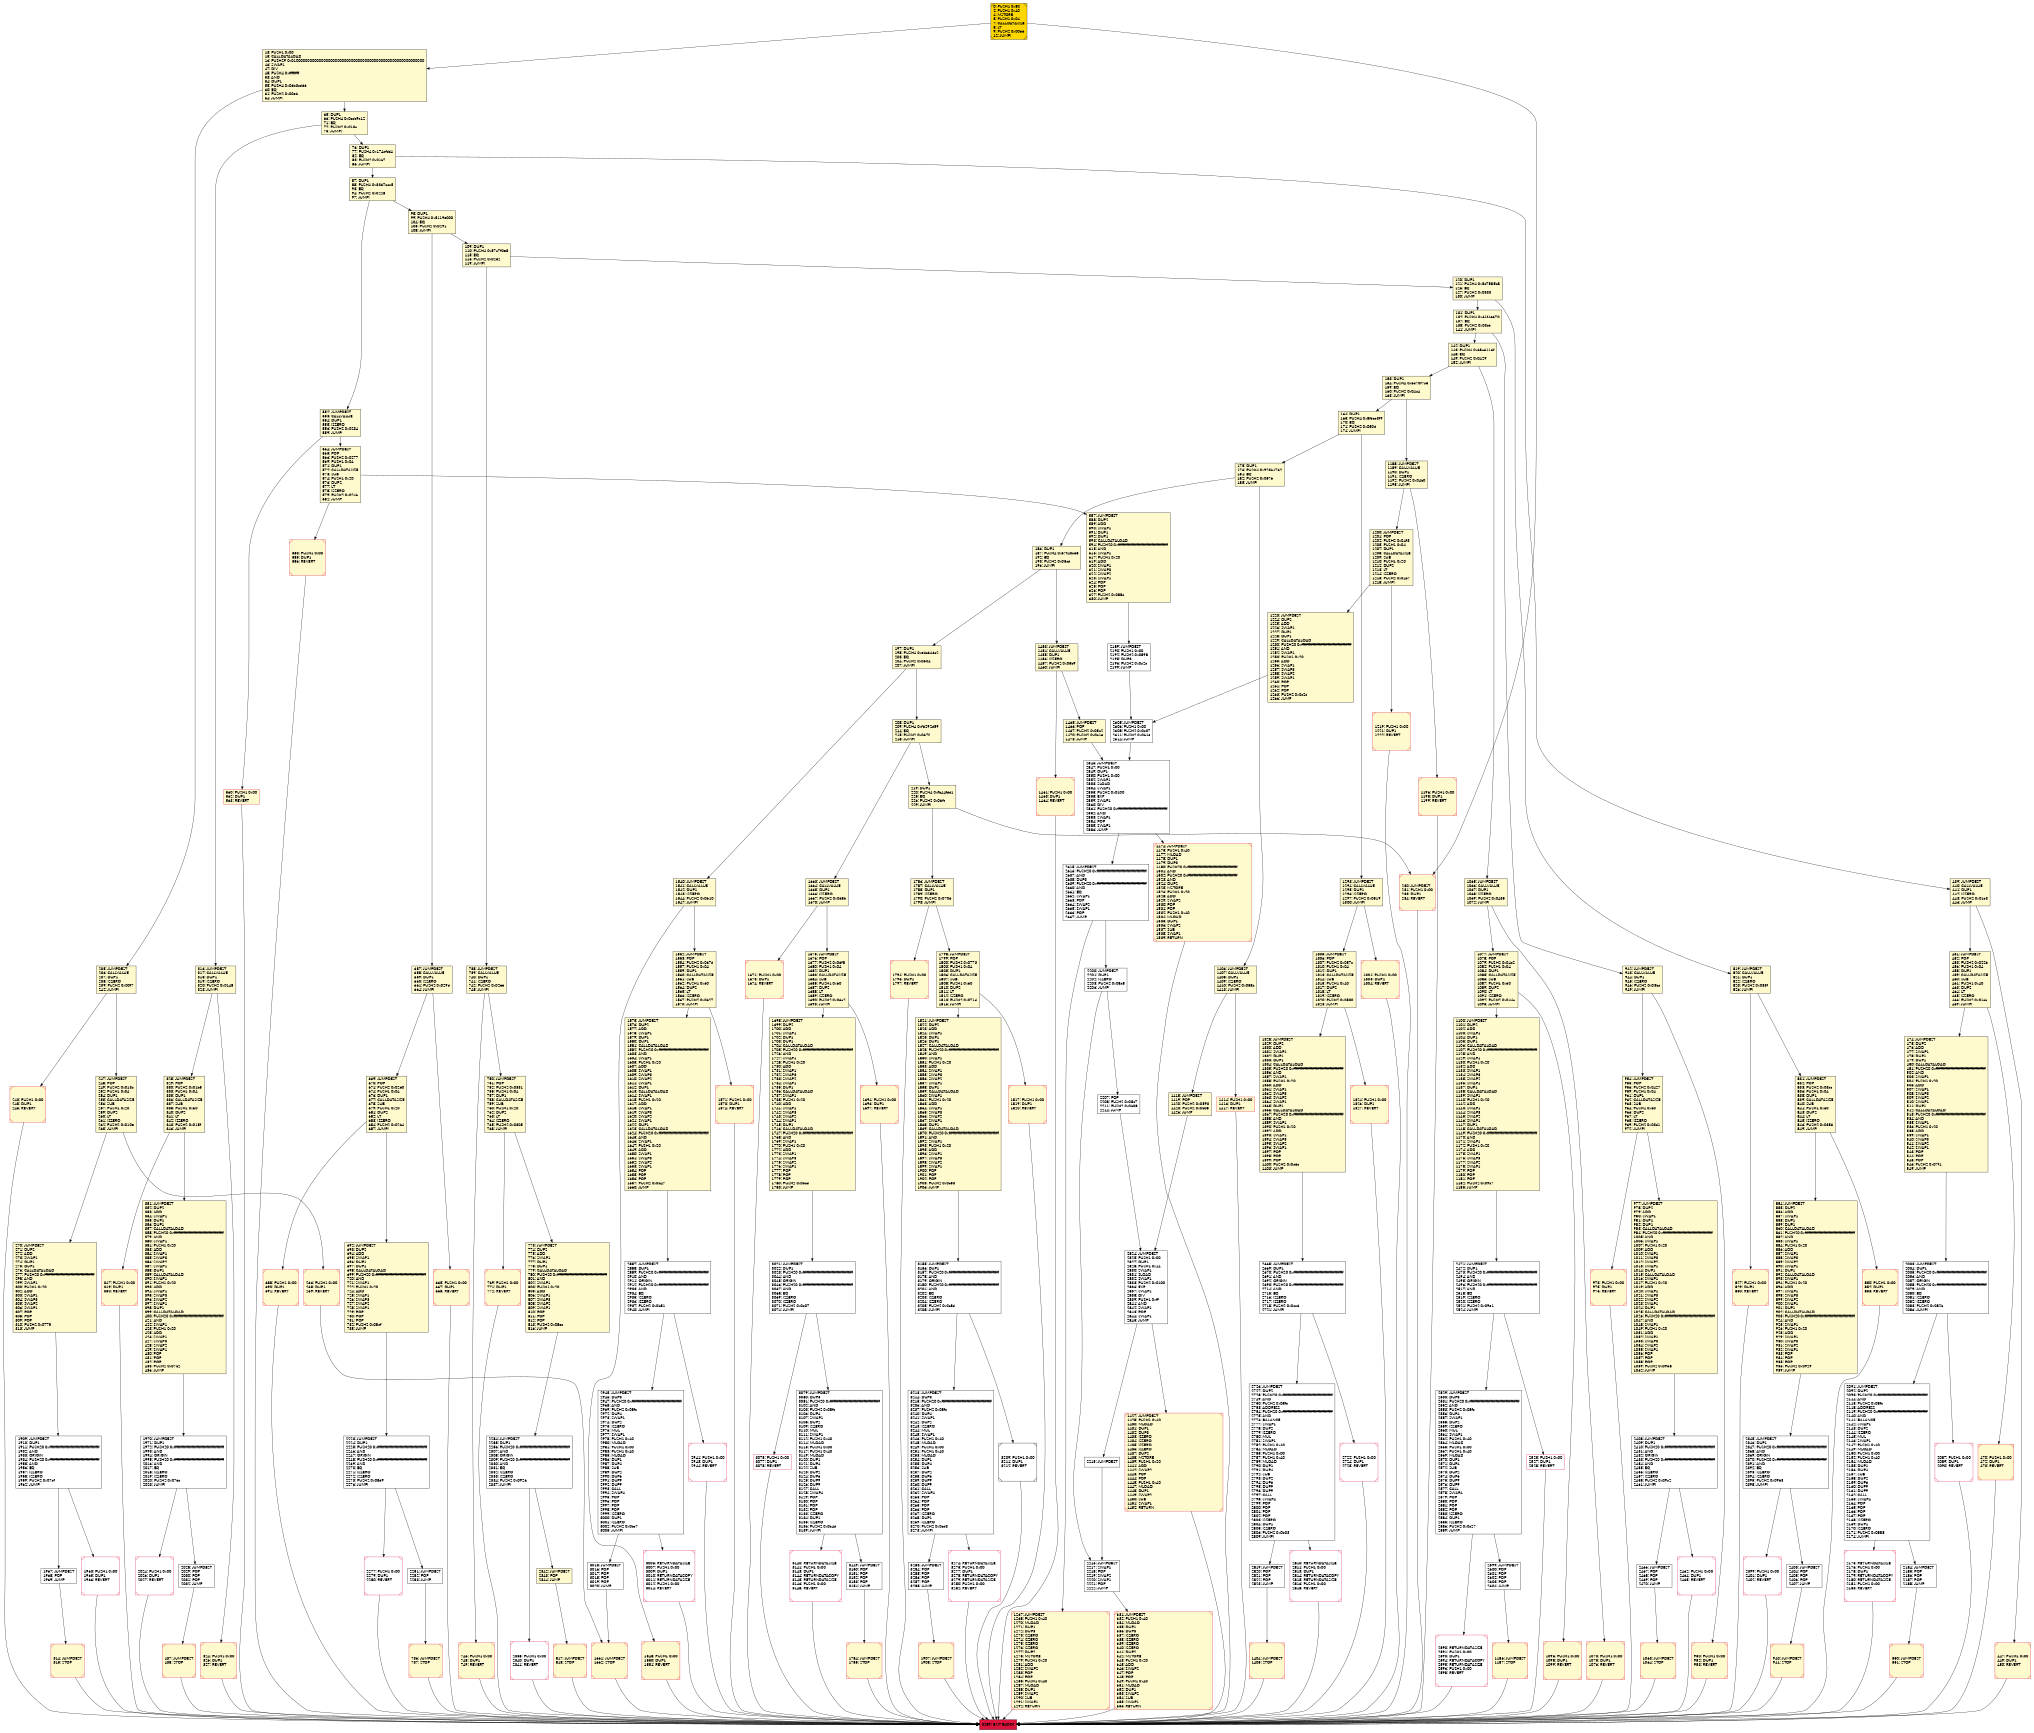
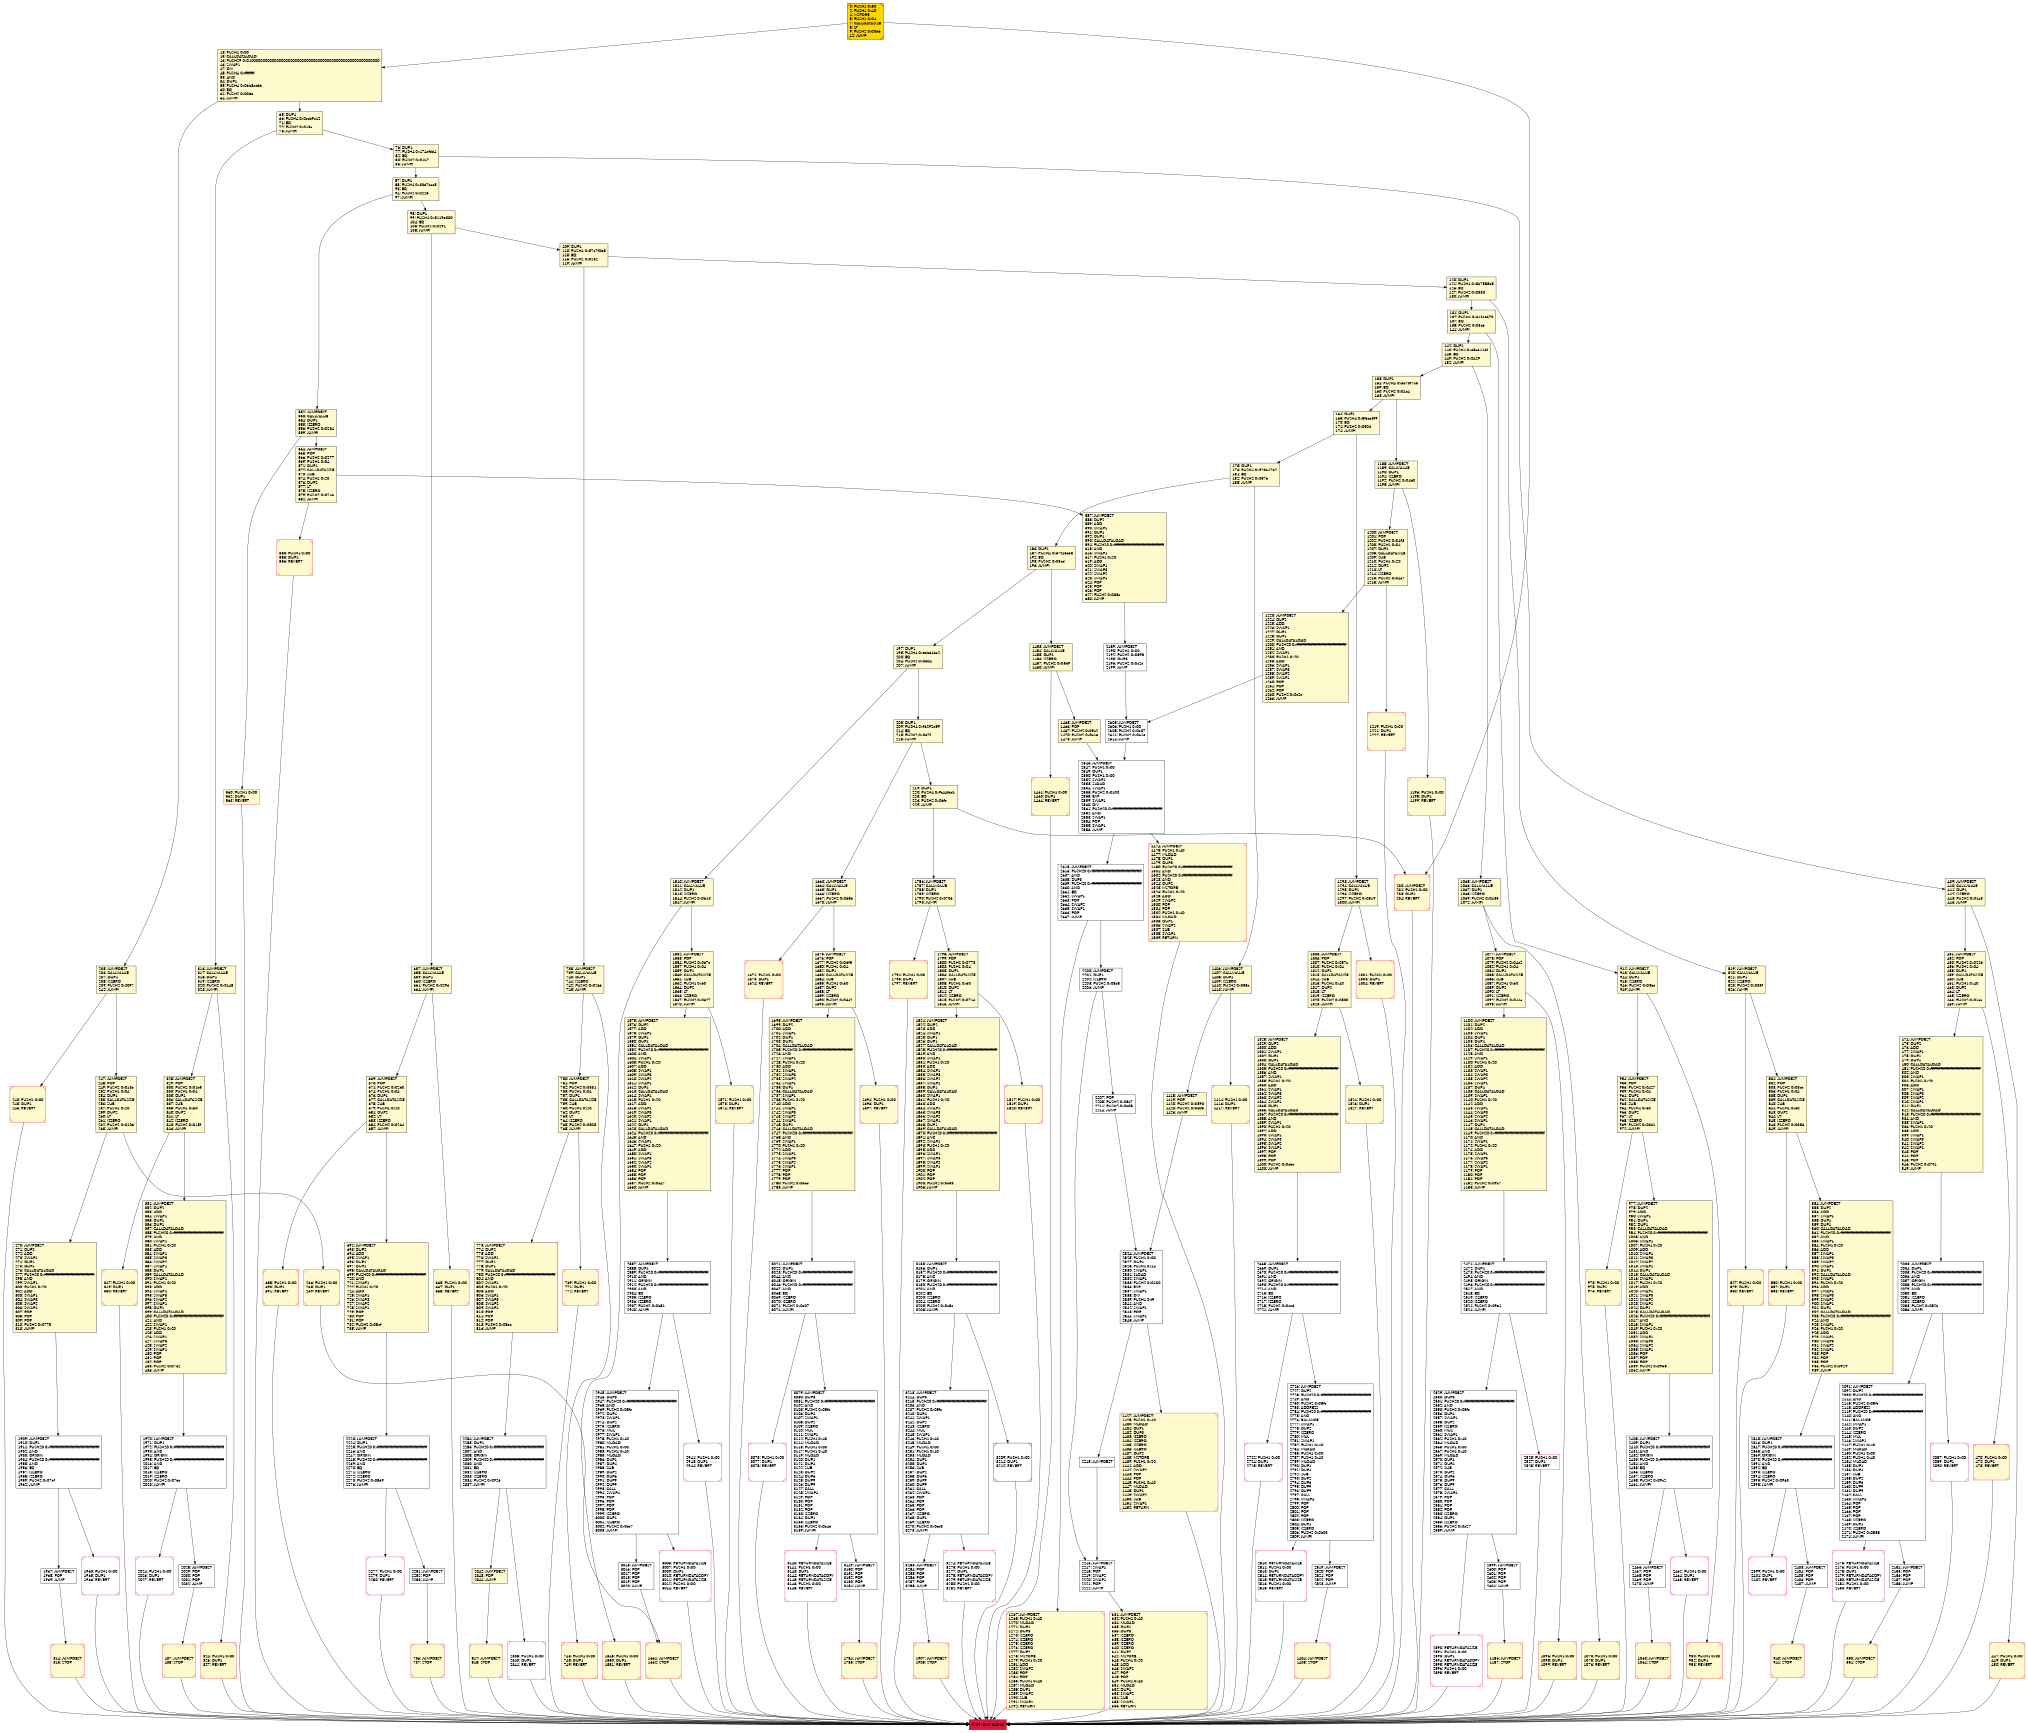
(1236, 1104) -> (1231, 1104)
(772, 1462) -> (767, 1462)
(1441, 1721) -> none
